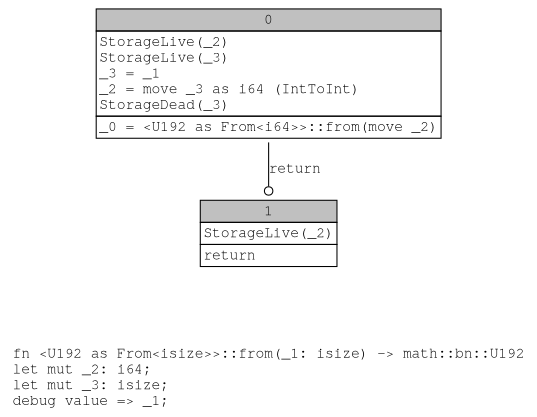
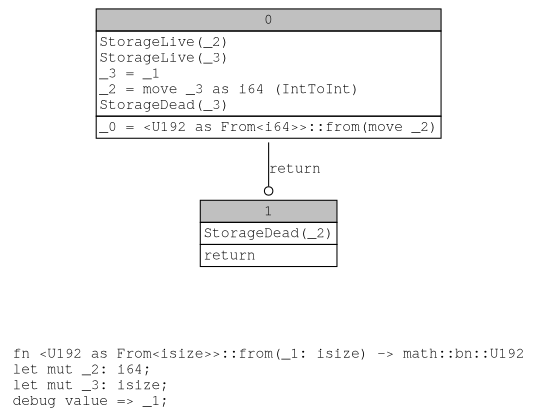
(269, 233) -> (269, 233)
